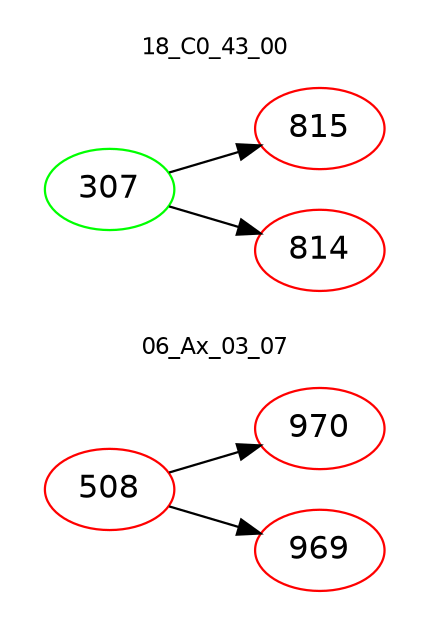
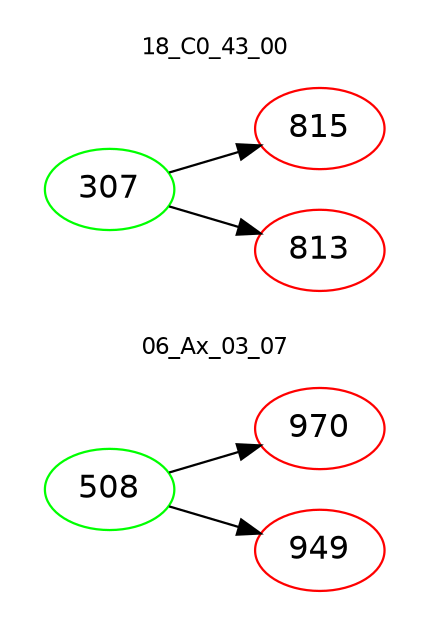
(320, 250) -> (320, 250)
(110, 489) -> (110, 489)
(320, 550) -> (320, 550)
